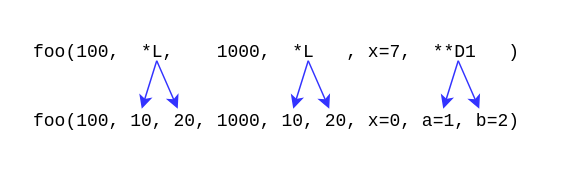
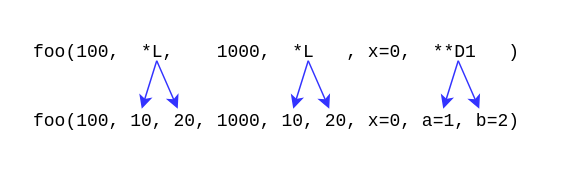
(230, 63) -> (230, 63)
